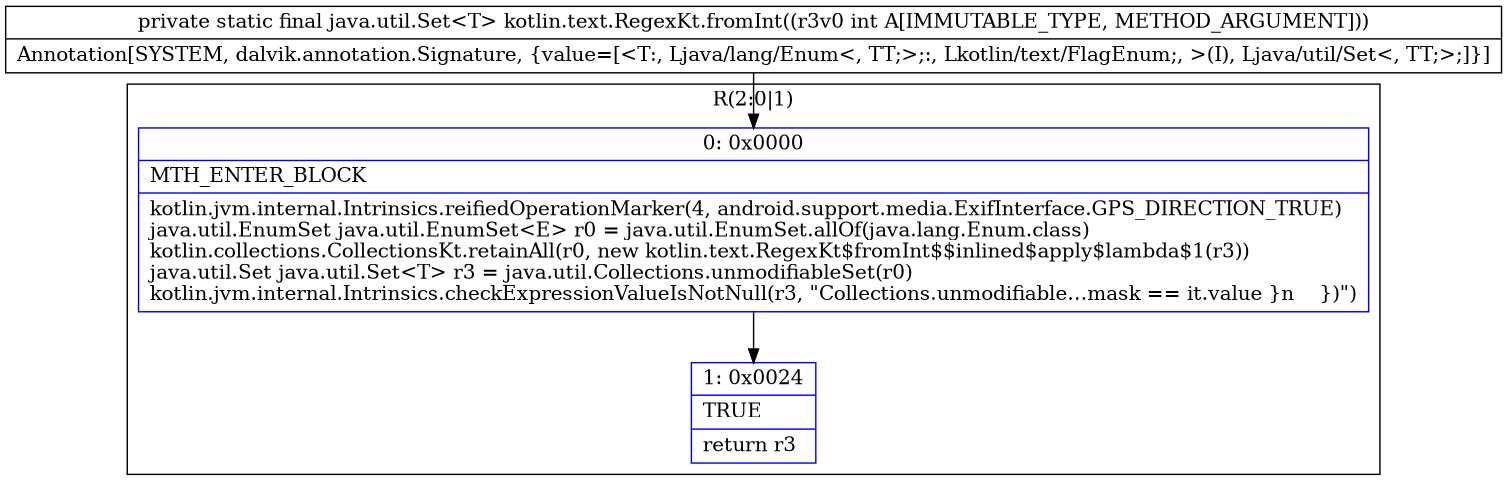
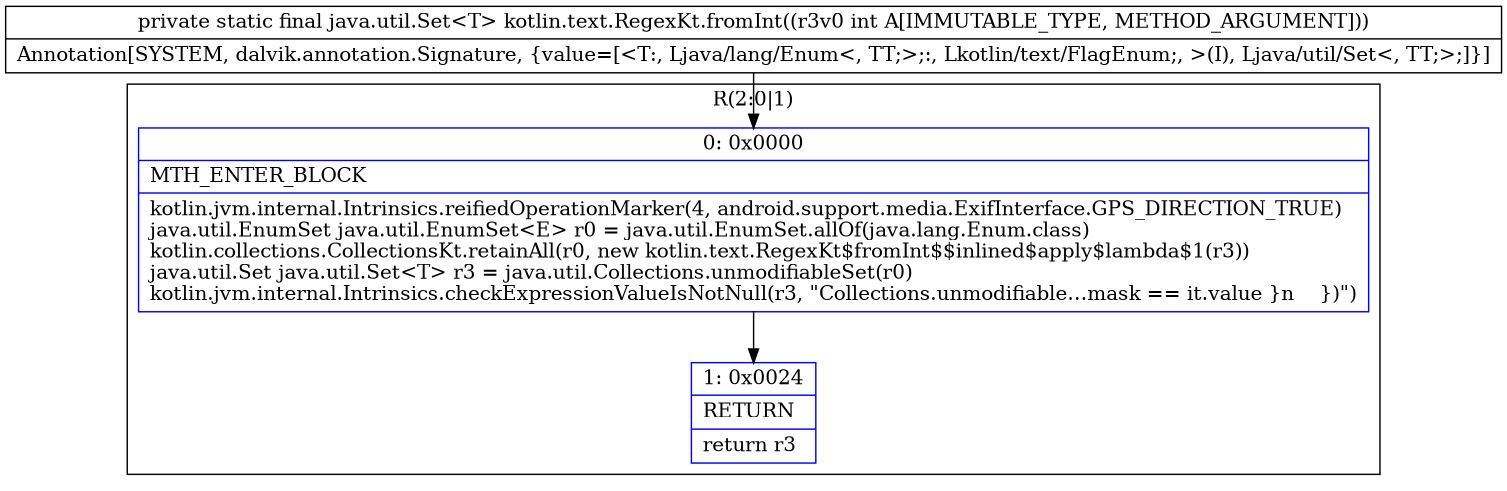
(733, 411) -> (749, 411)
